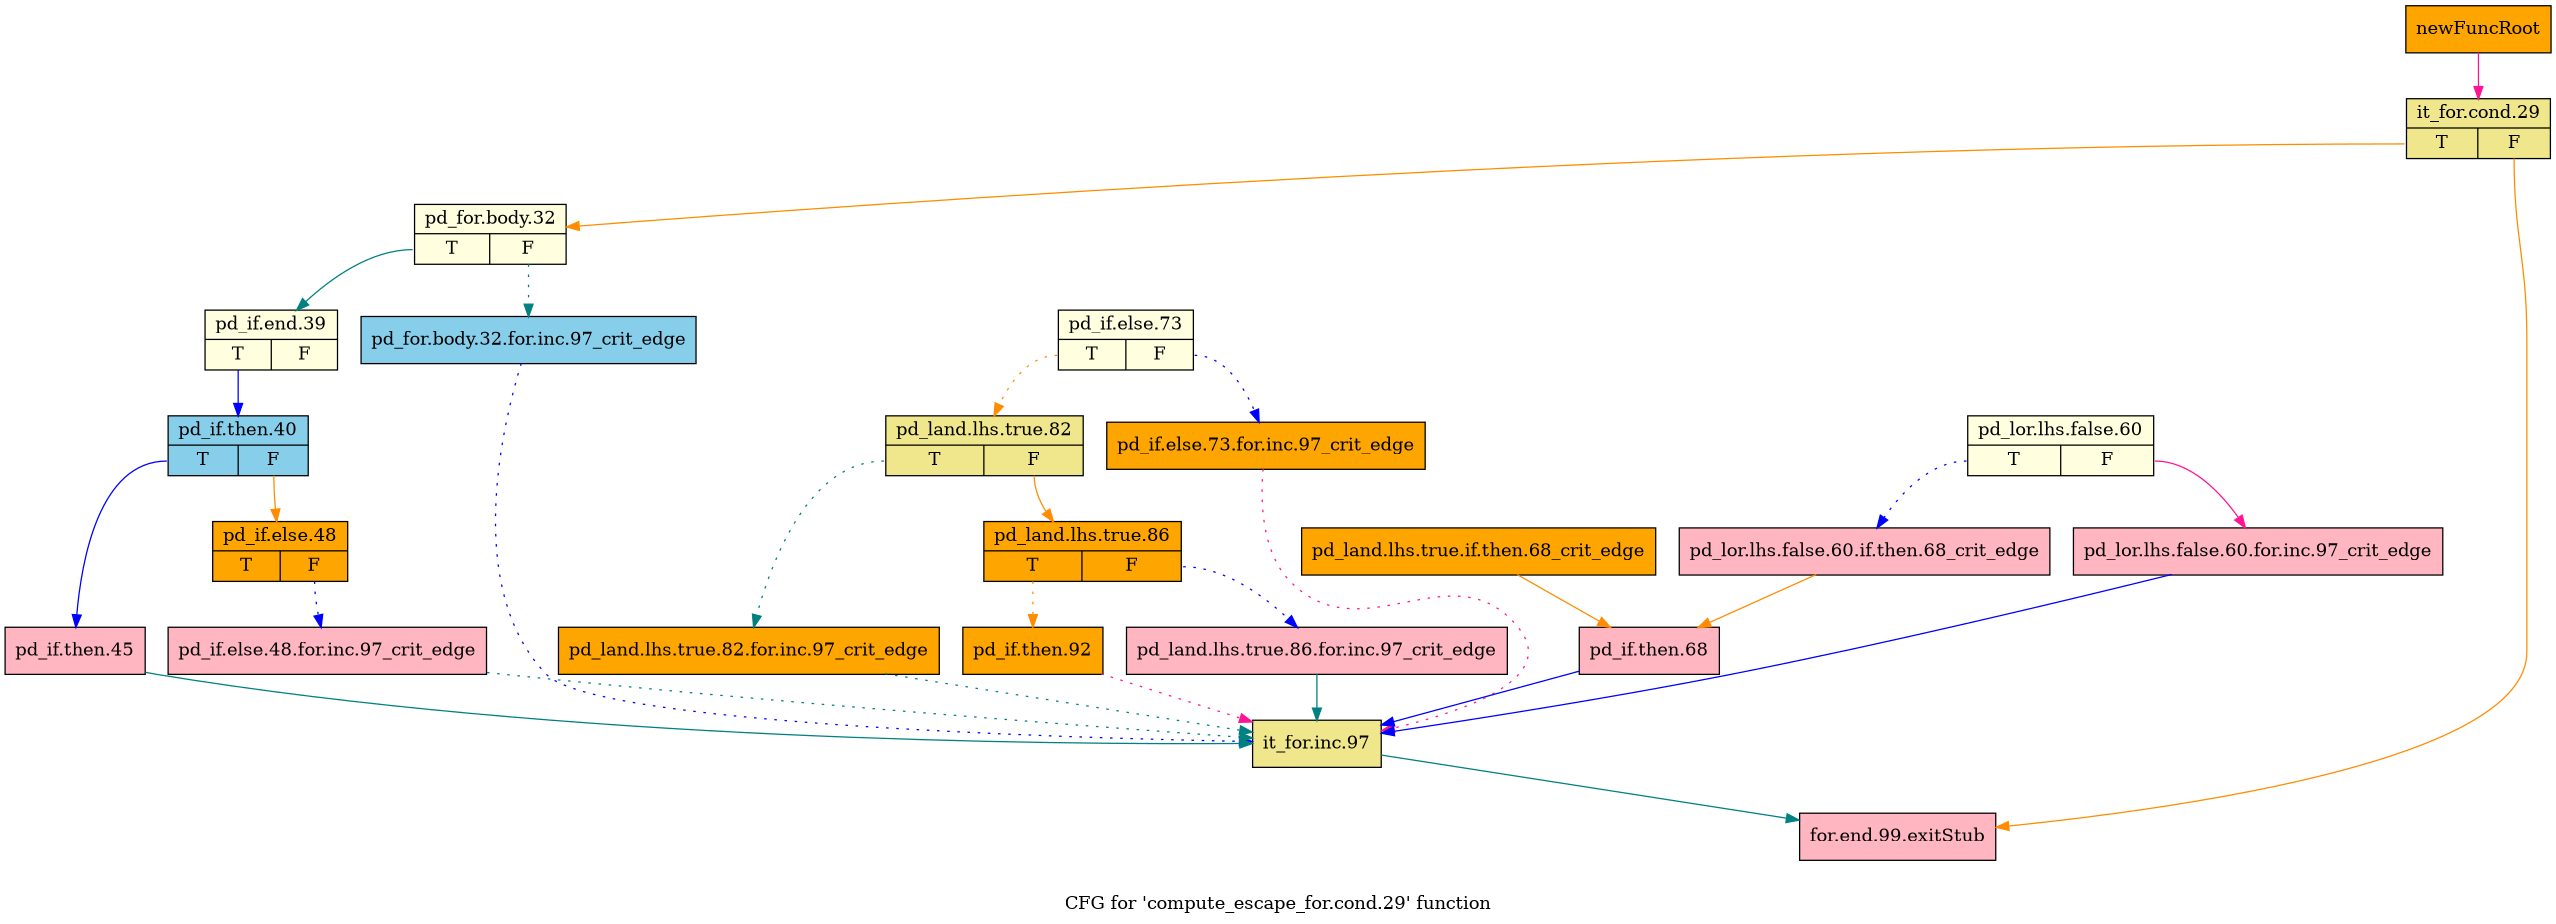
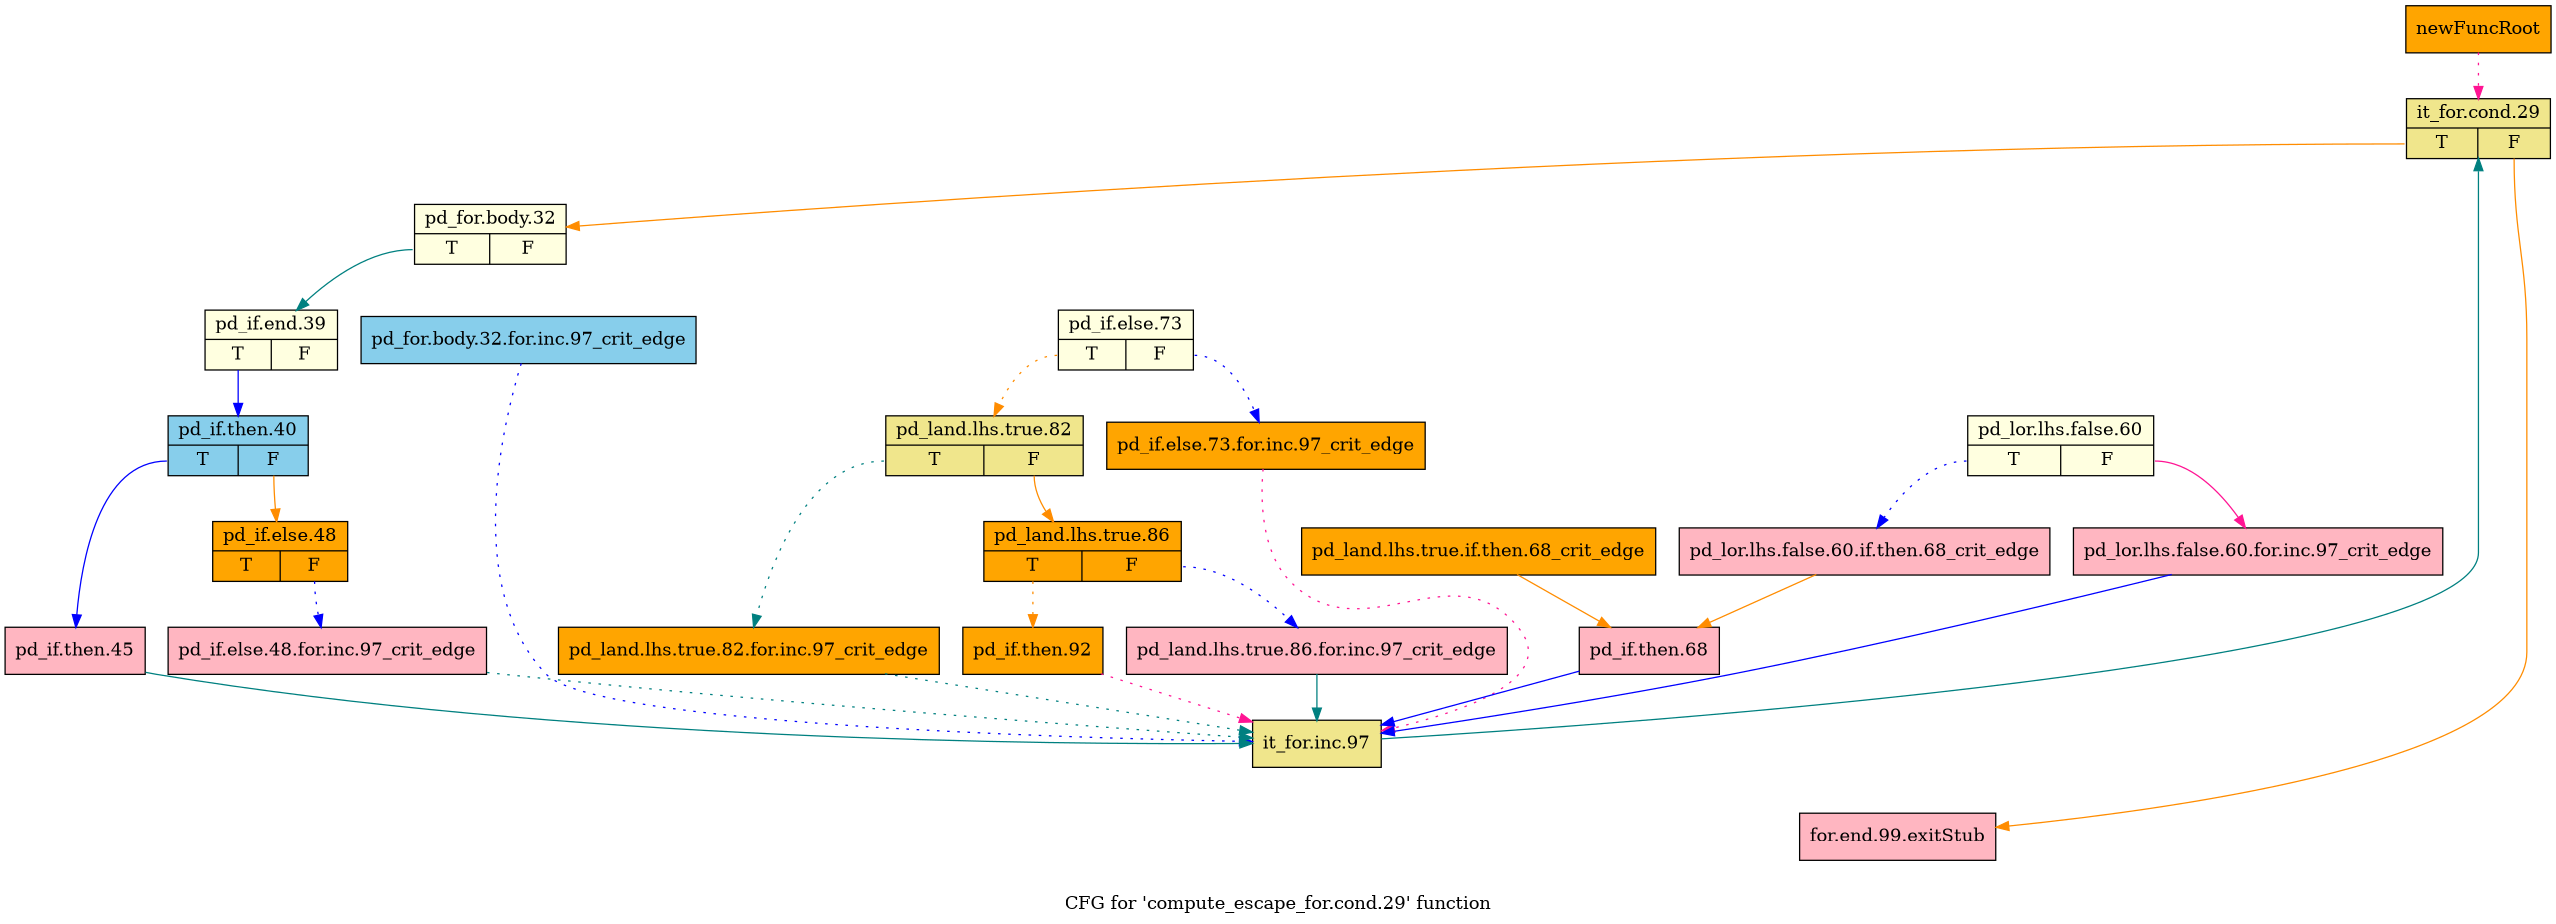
(2478, 70) -> (2478, 70)
(529, 284) -> none
(1584, 787) -> (2132, 666)
